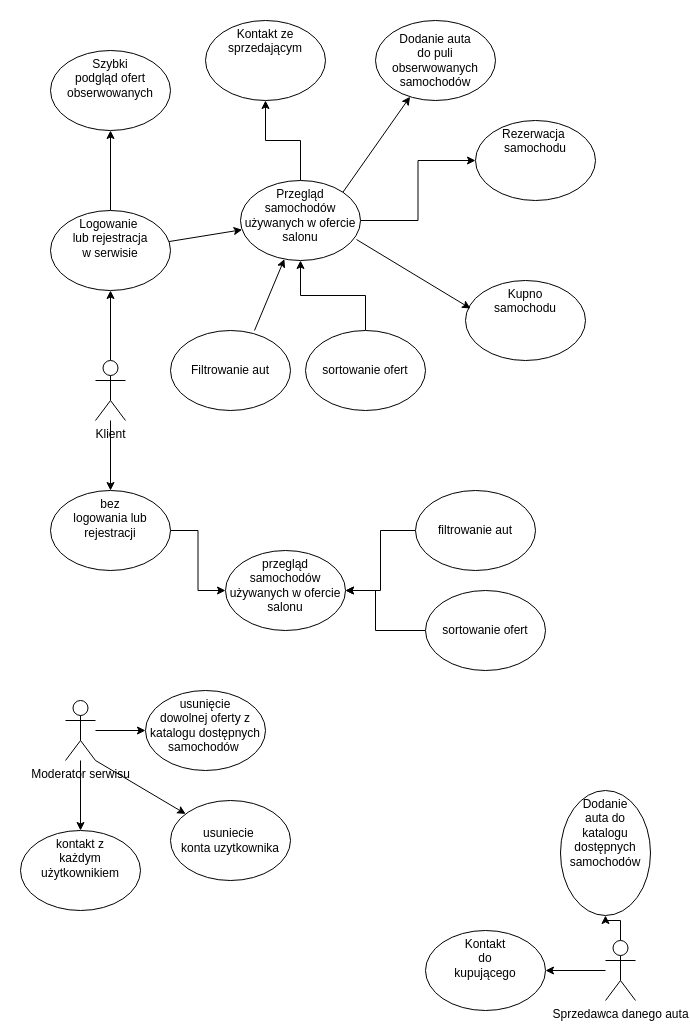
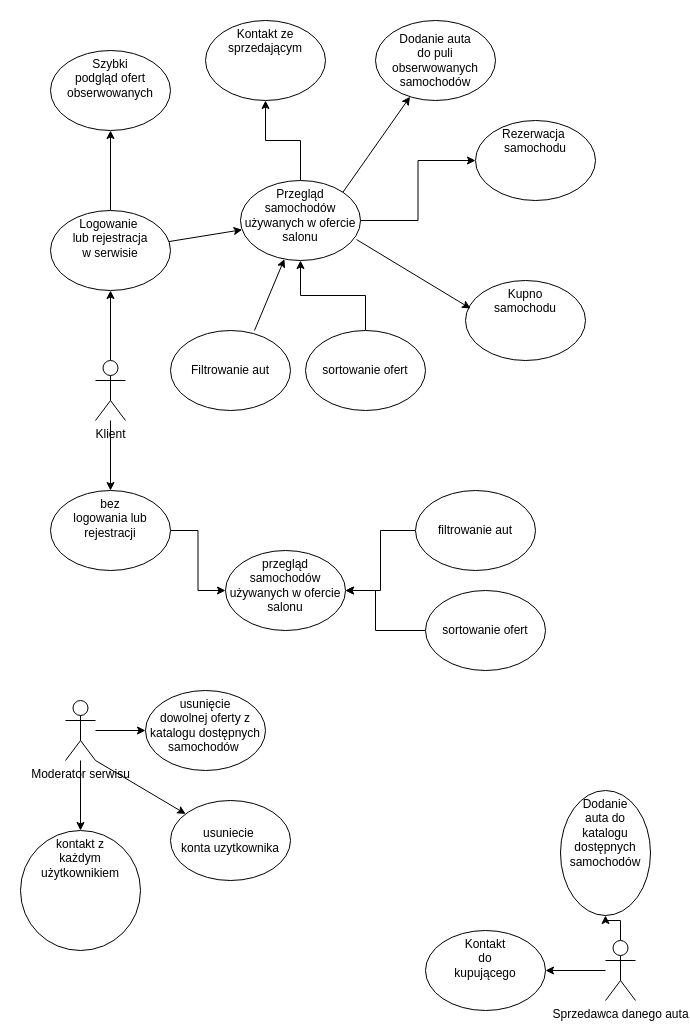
(81, 871) -> (81, 891)
